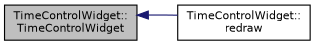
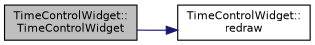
(163, 15) -> (152, 30)
